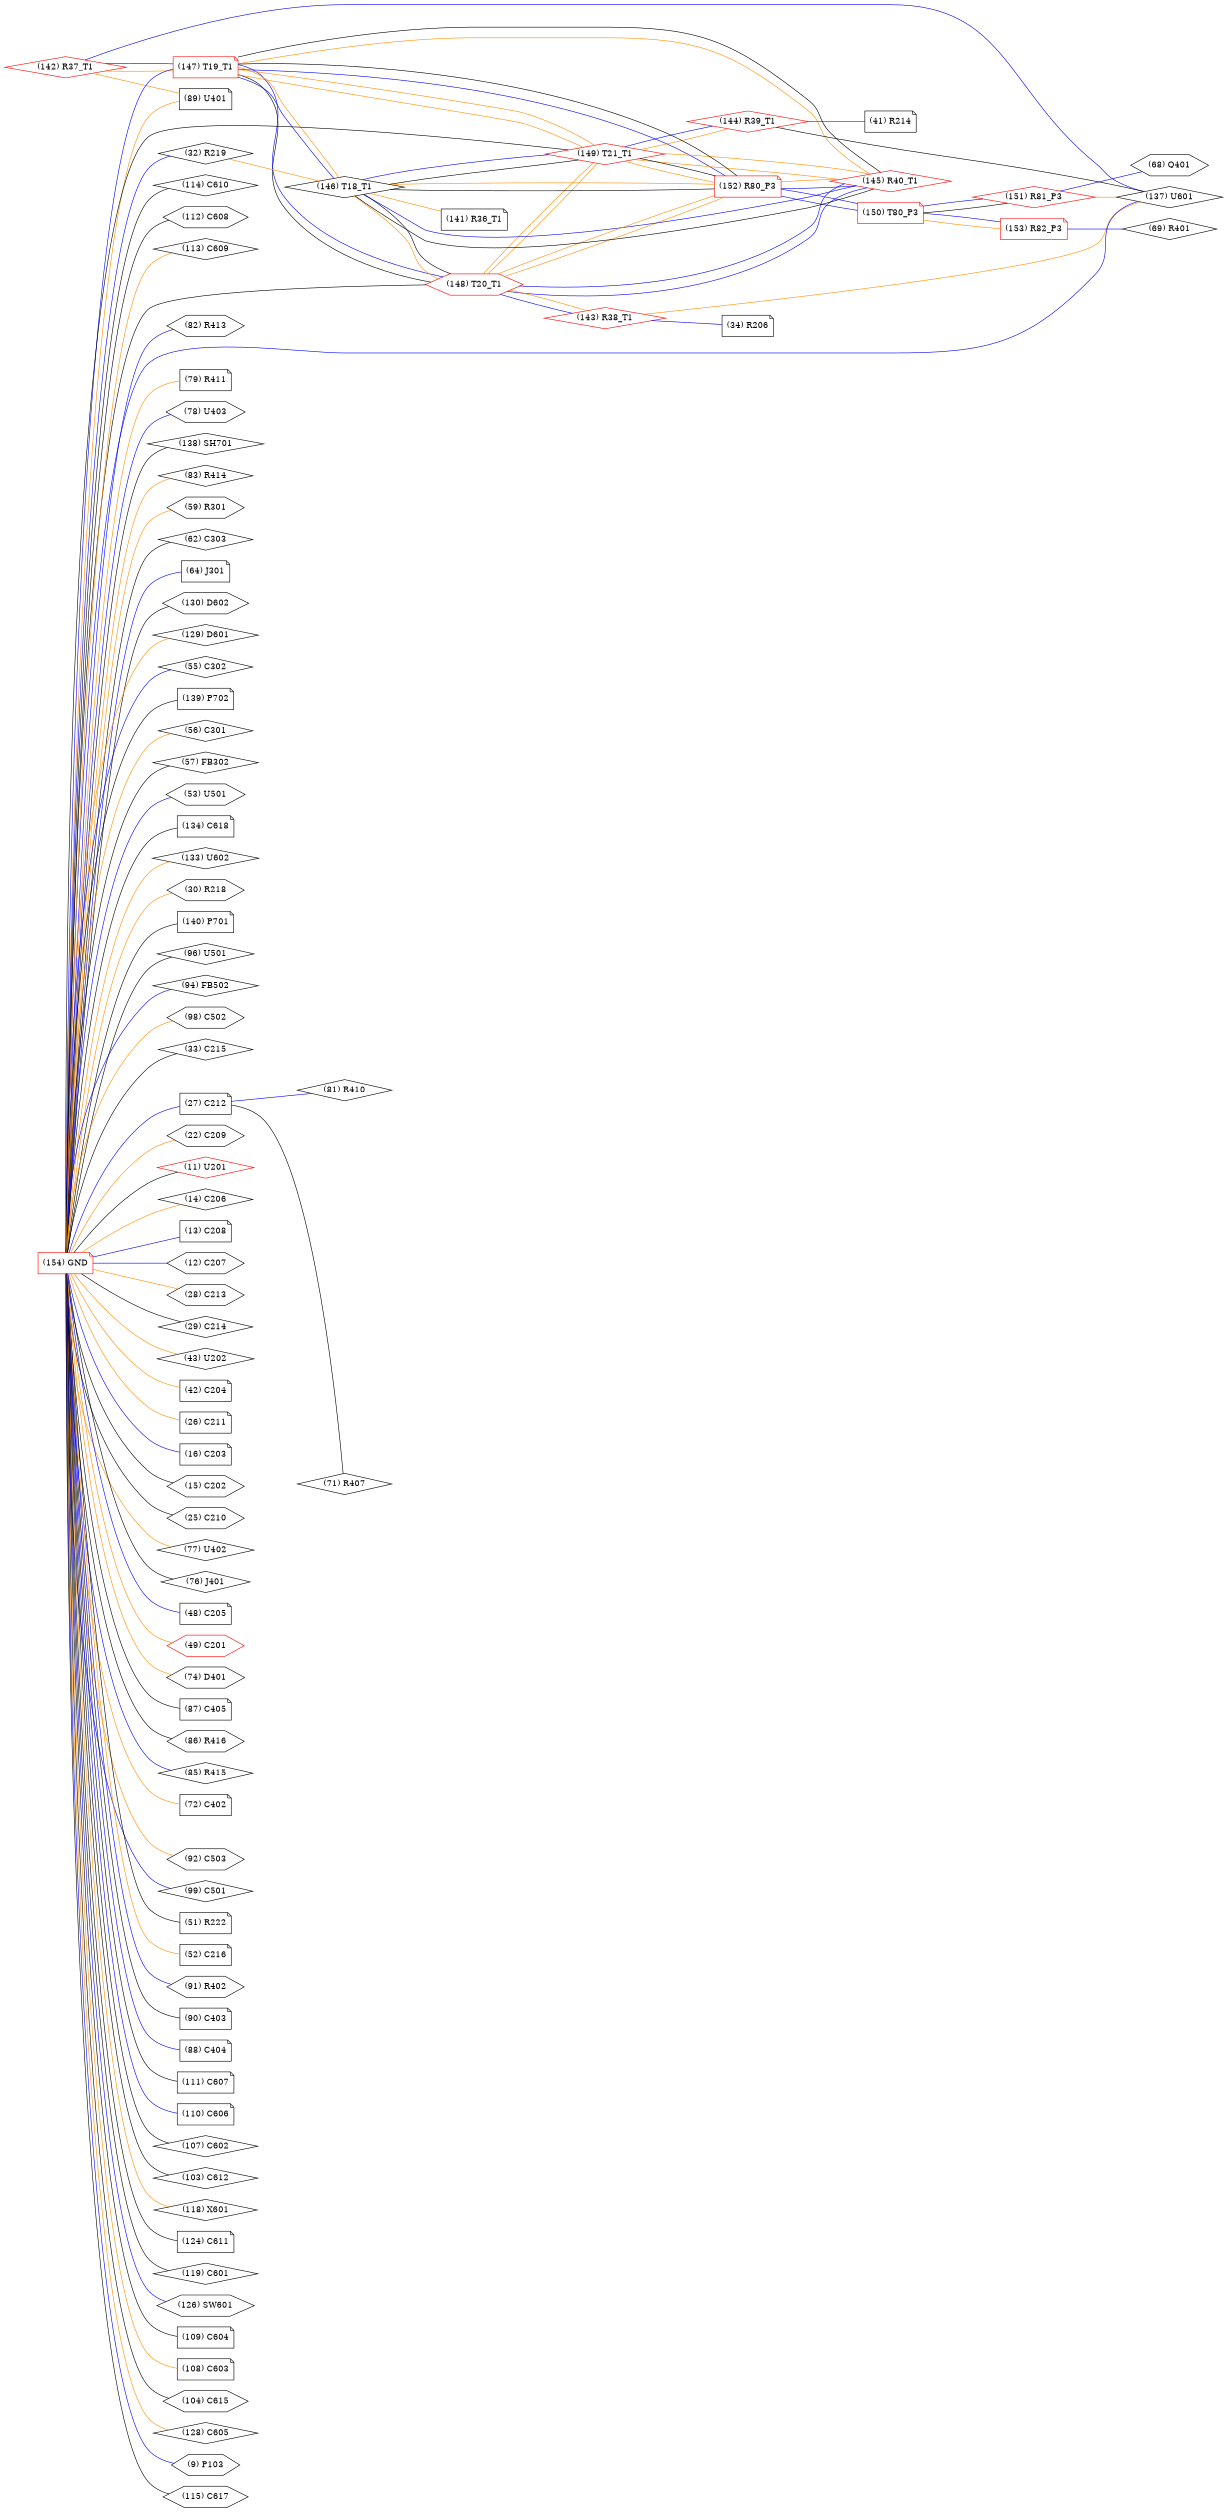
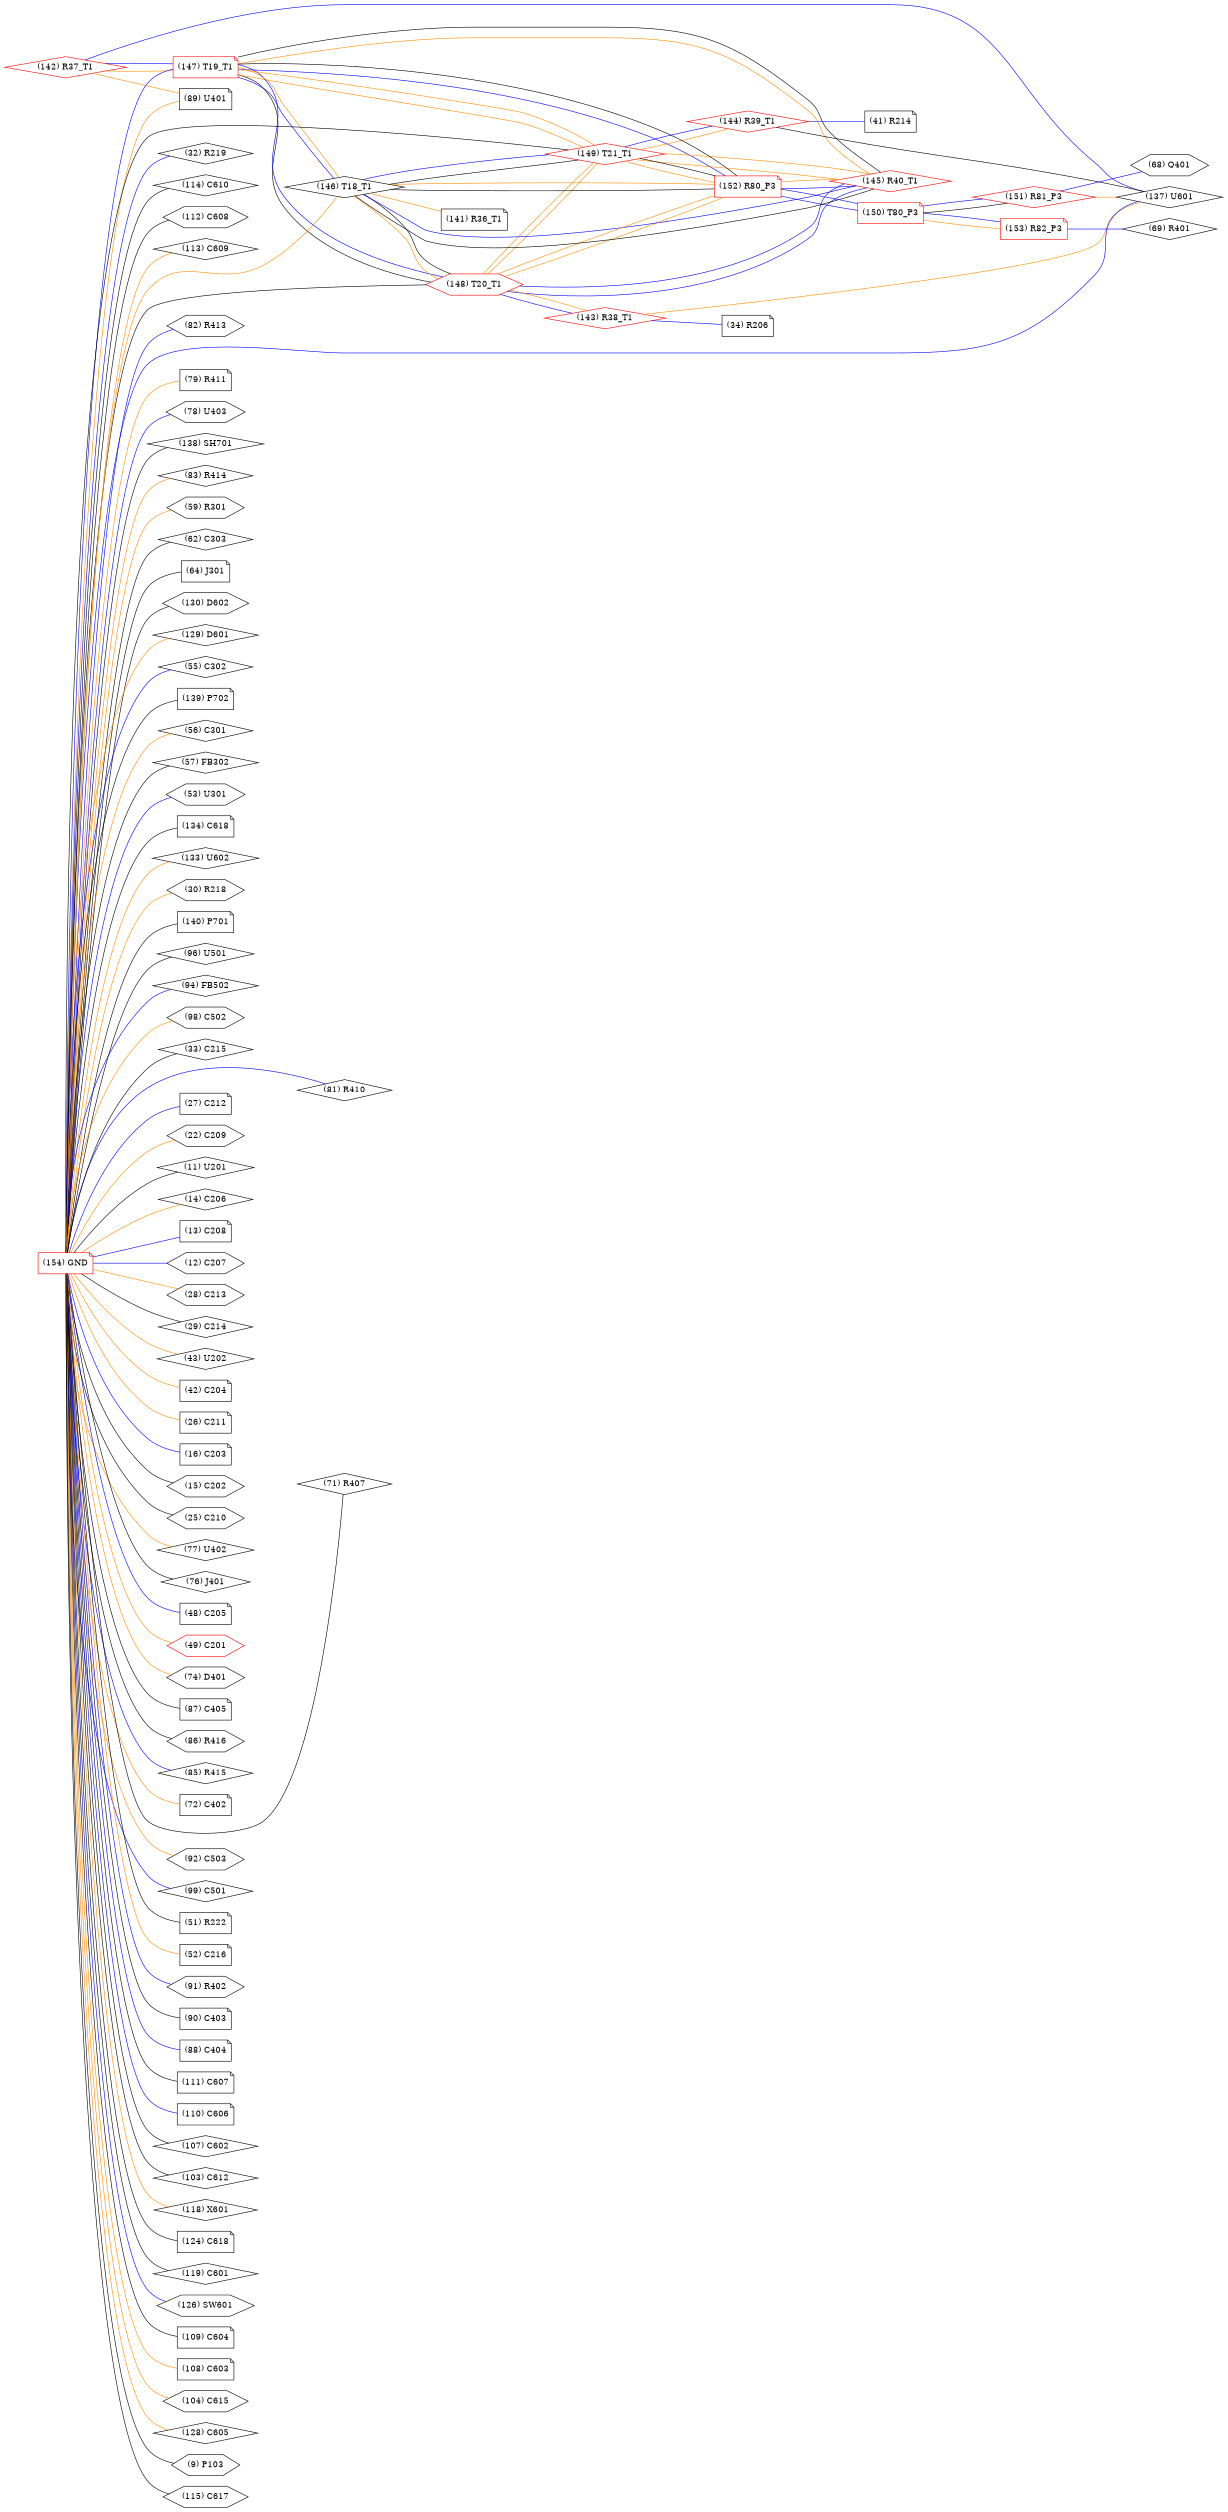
(269, 169) -> (89, 656)
(109, 757) -> (109, 757)
(206, 795) -> (206, 795)
(271, 1097) -> (145, 1090)
(206, 1168) -> (206, 1168)
(316, 1275) -> (129, 1778)
(80, 1845) -> (80, 1845)
(78, 1880) -> (78, 1880)
(206, 2242) -> (206, 2242)
